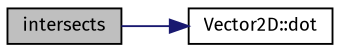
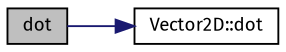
(64, 26) -> (37, 26)
